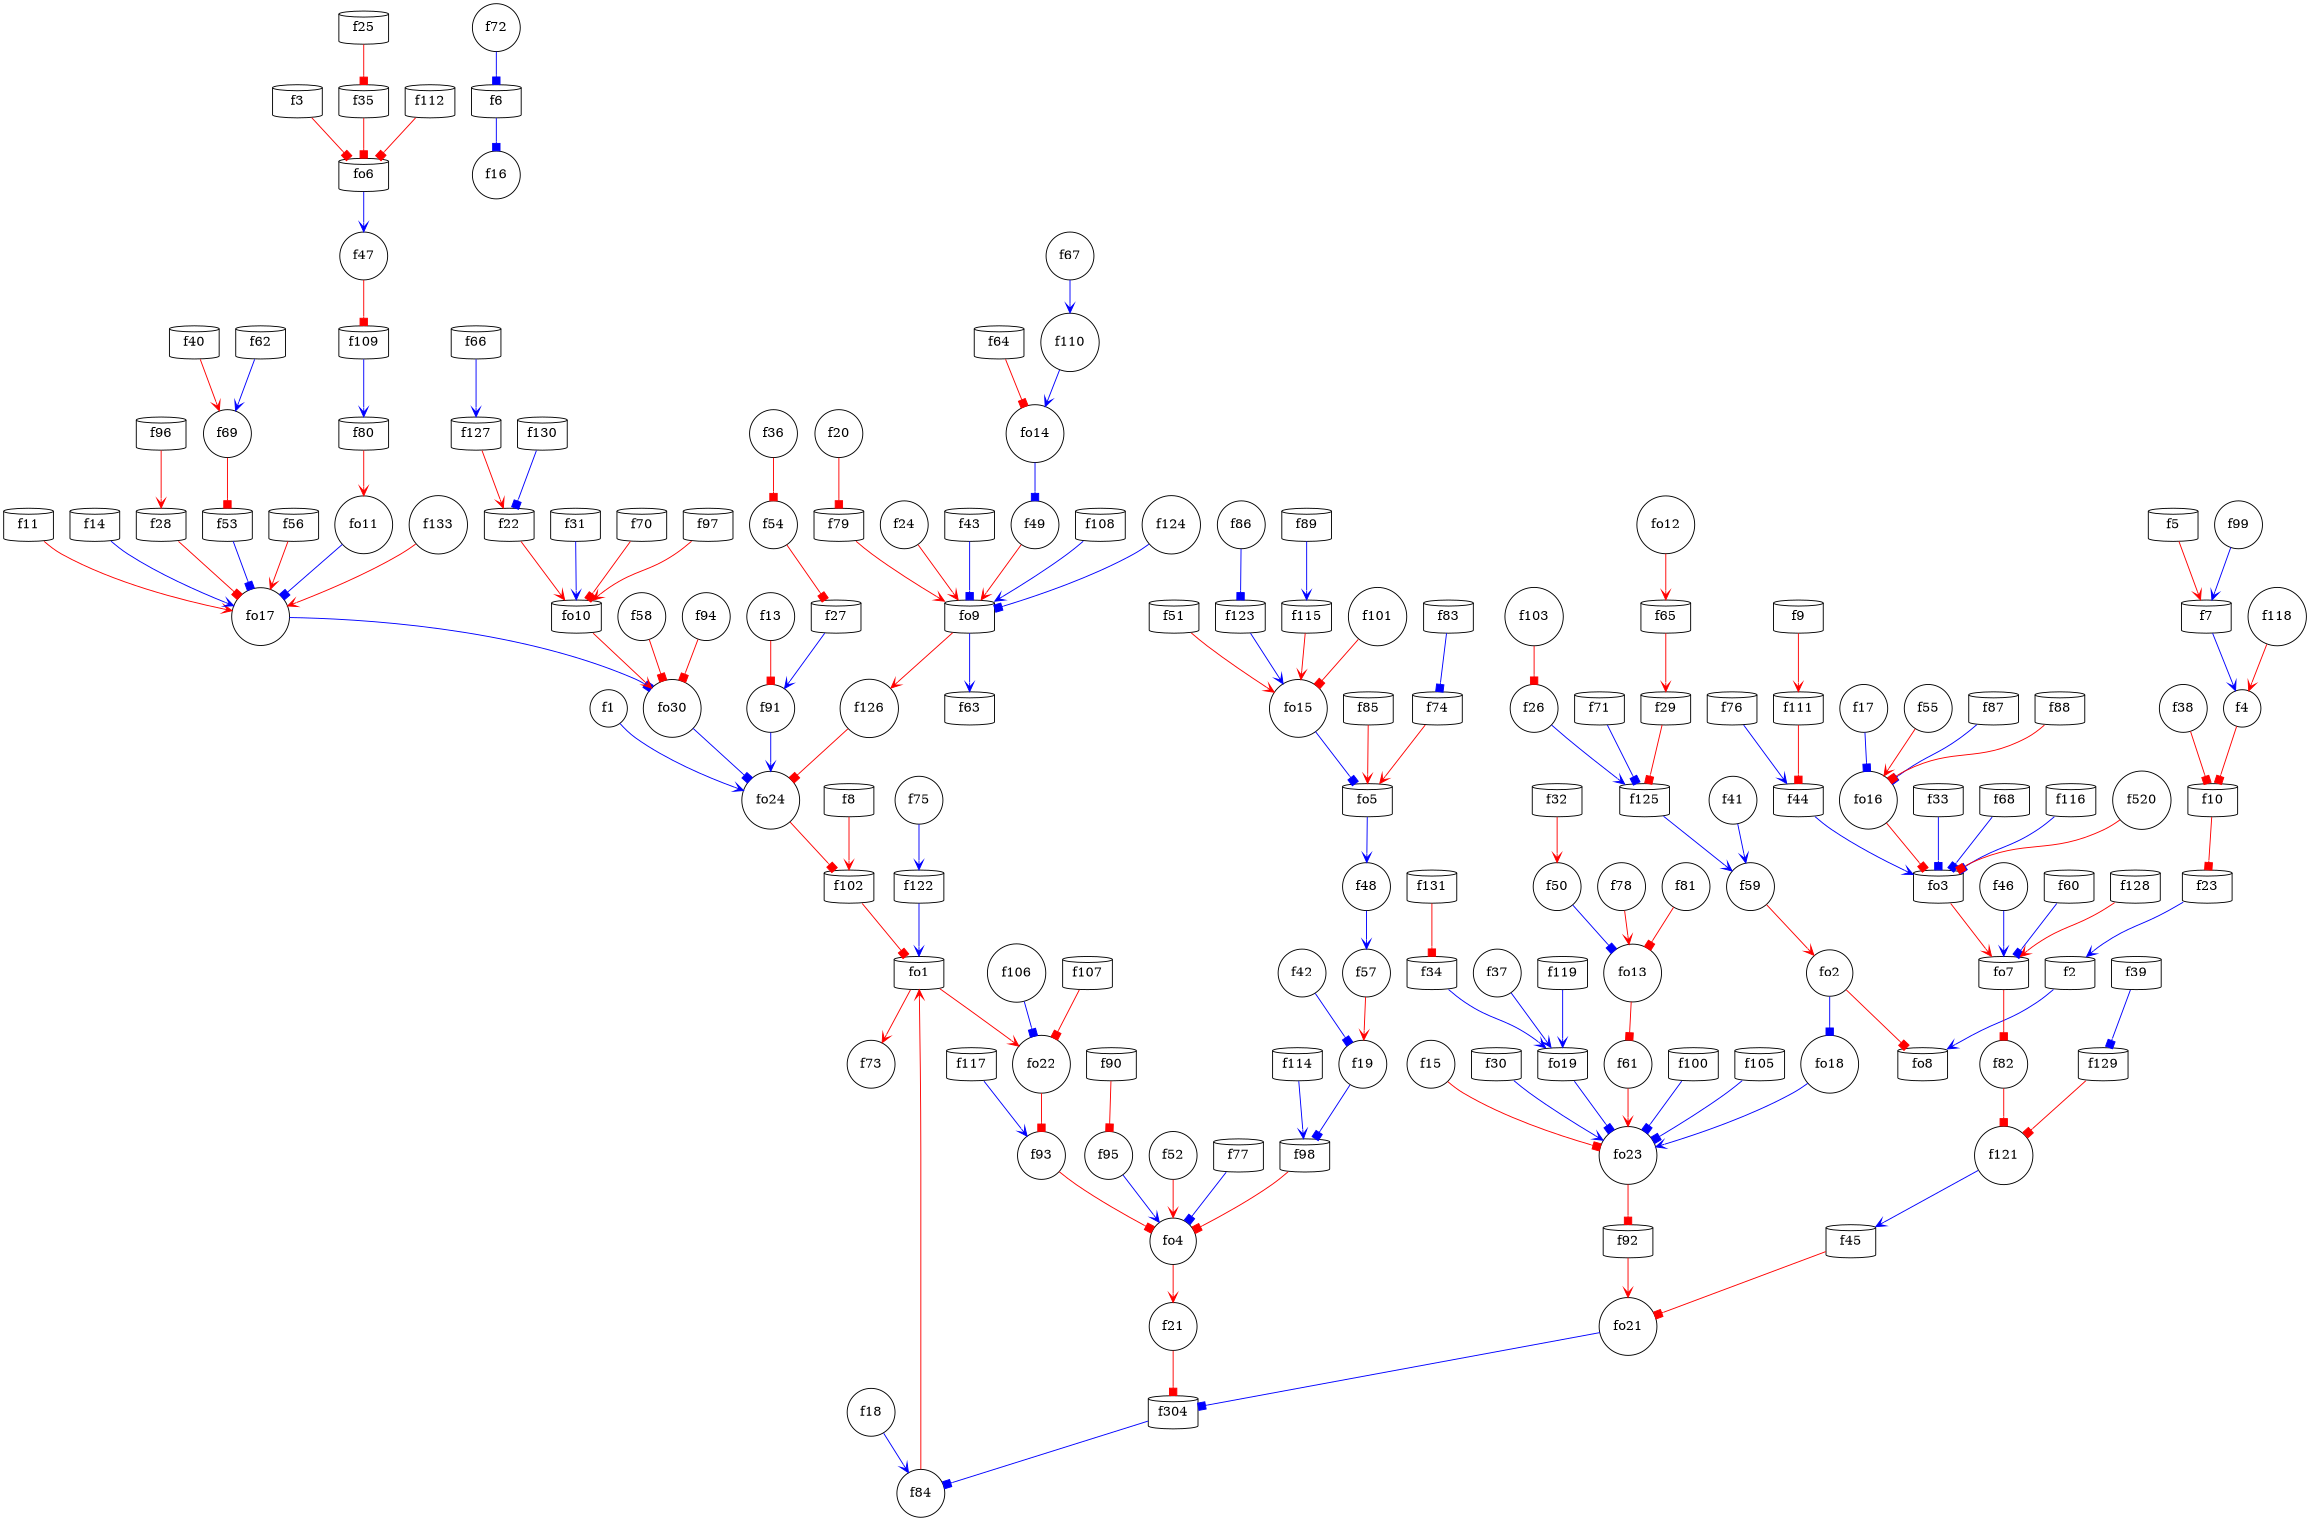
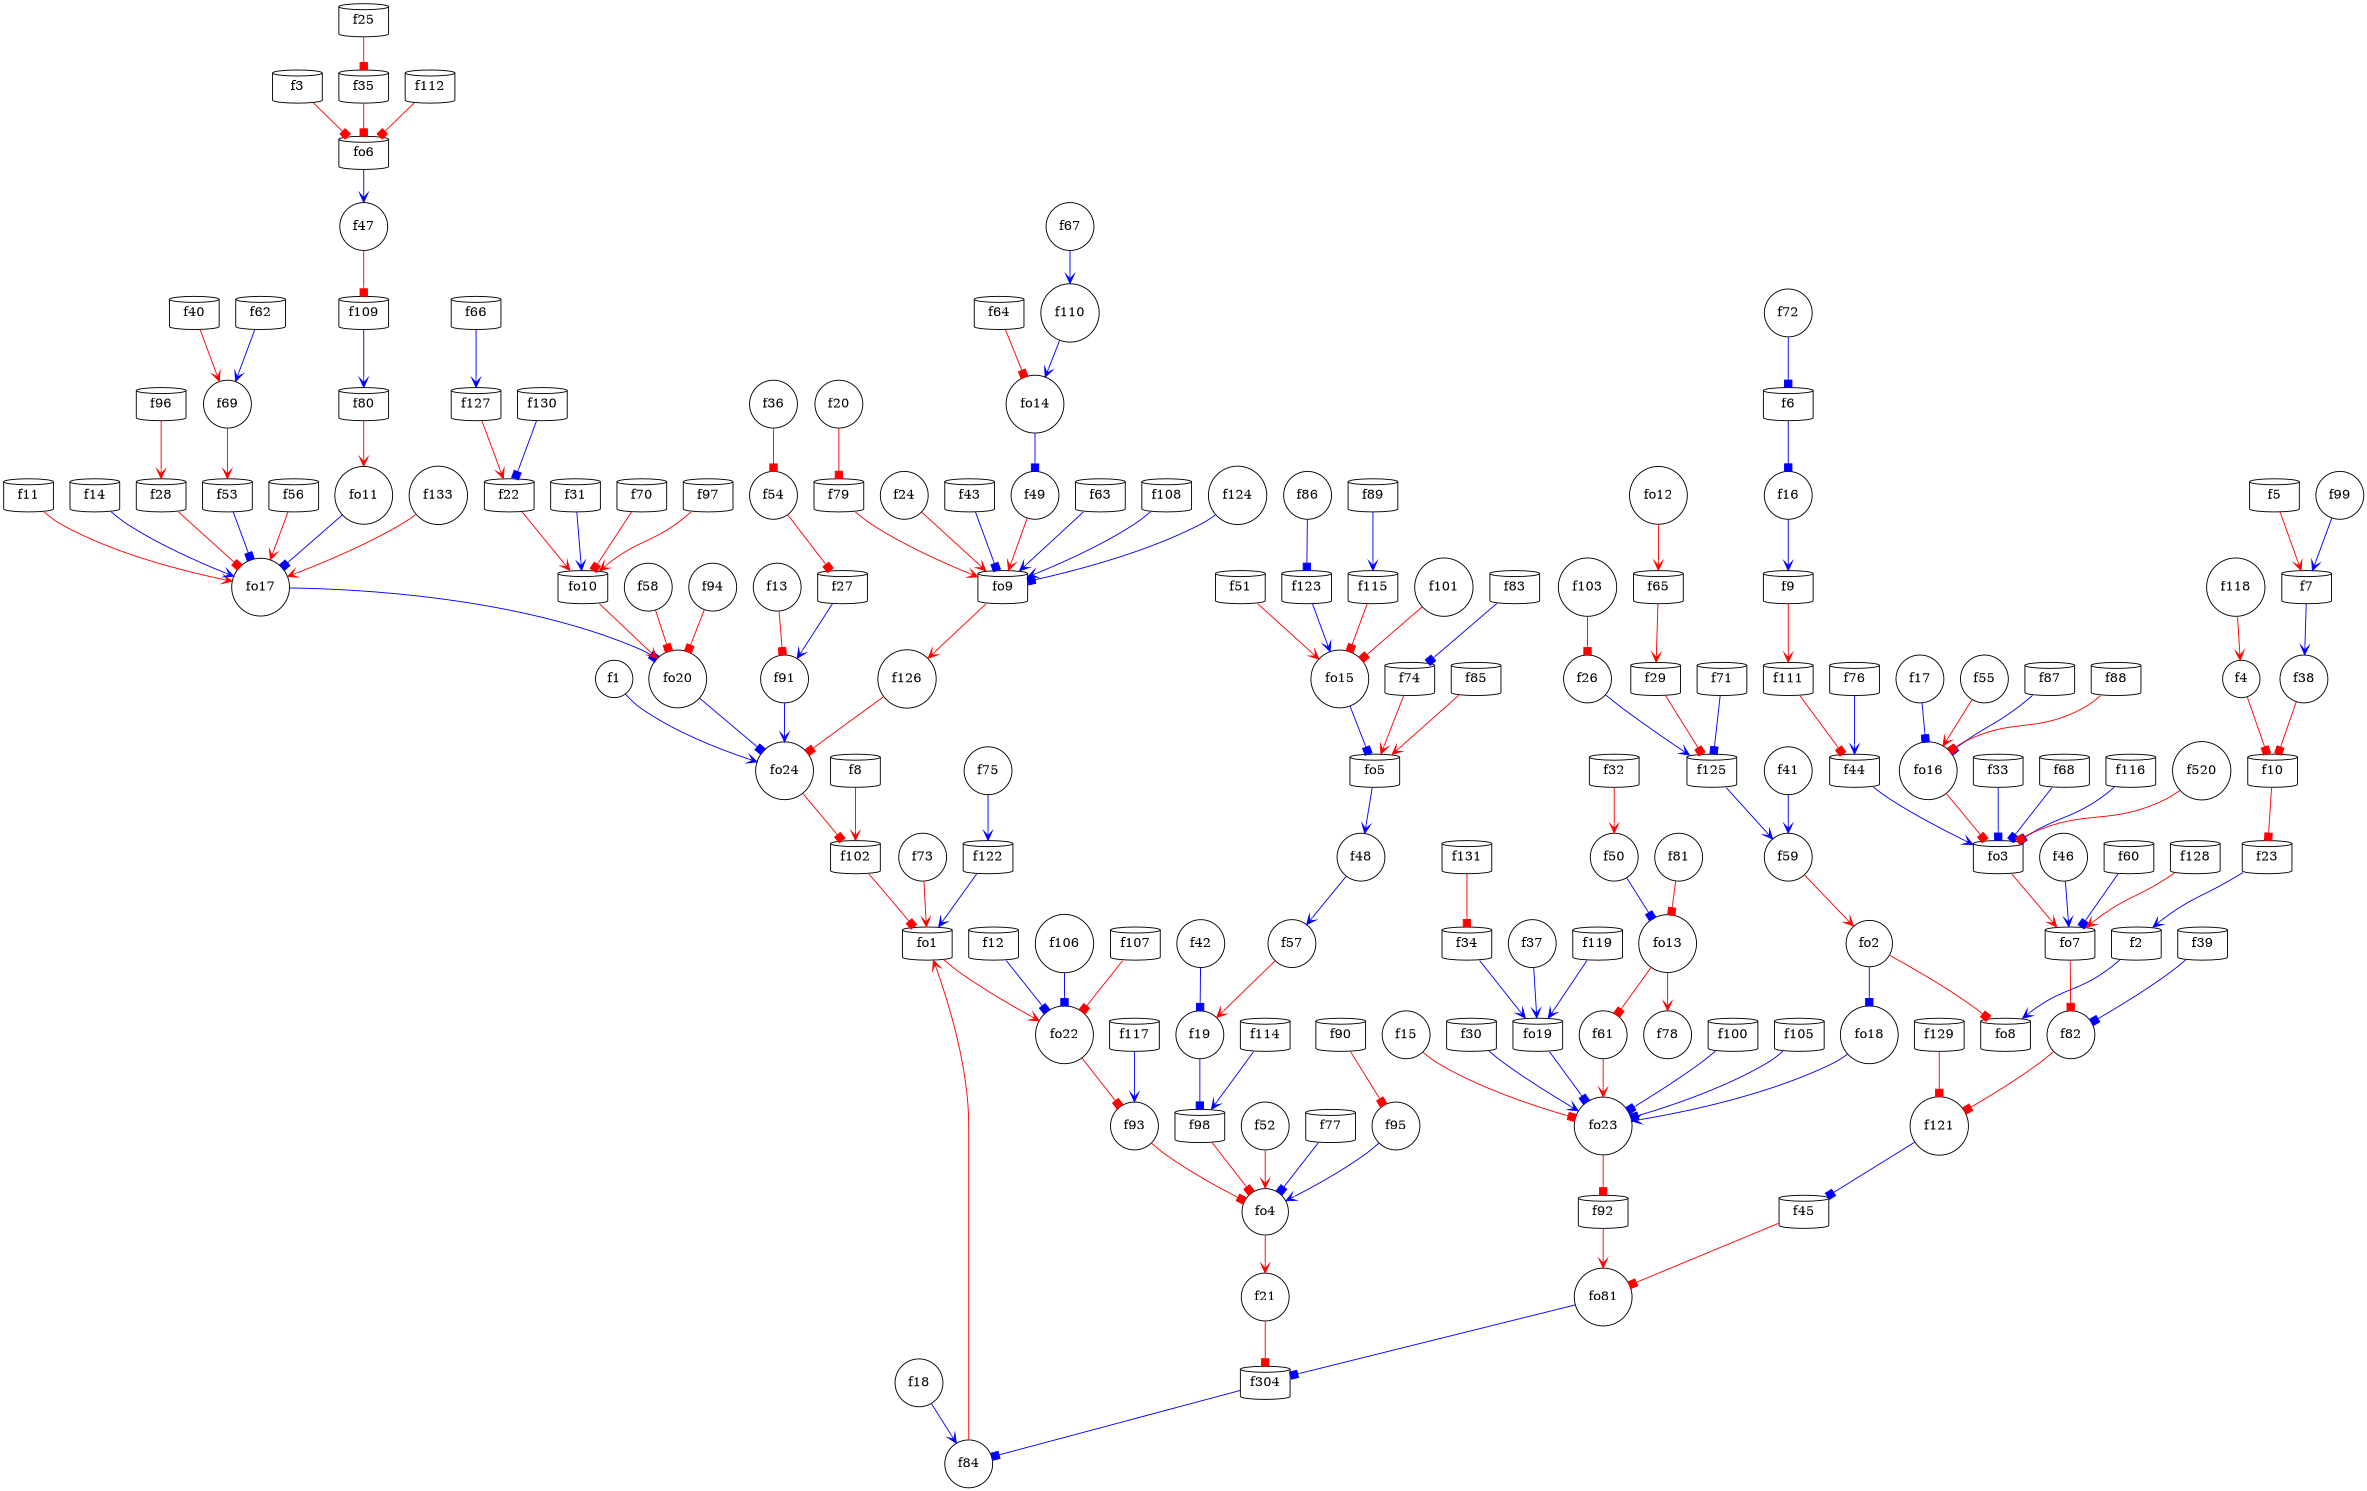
(227, 478) -> (227, 449)
none -> (1788, 540)
(1303, 652) -> (1360, 623)
(970, 658) -> (1055, 538)
(2222, 658) -> (2306, 625)
(672, 708) -> (678, 679)
(1626, 923) -> (1668, 987)
none -> (994, 944)
(899, 1012) -> (925, 899)
(2121, 1014) -> (2144, 991)
(1931, 1196) -> (1875, 1167)
(1628, 1326) -> (1603, 1297)
